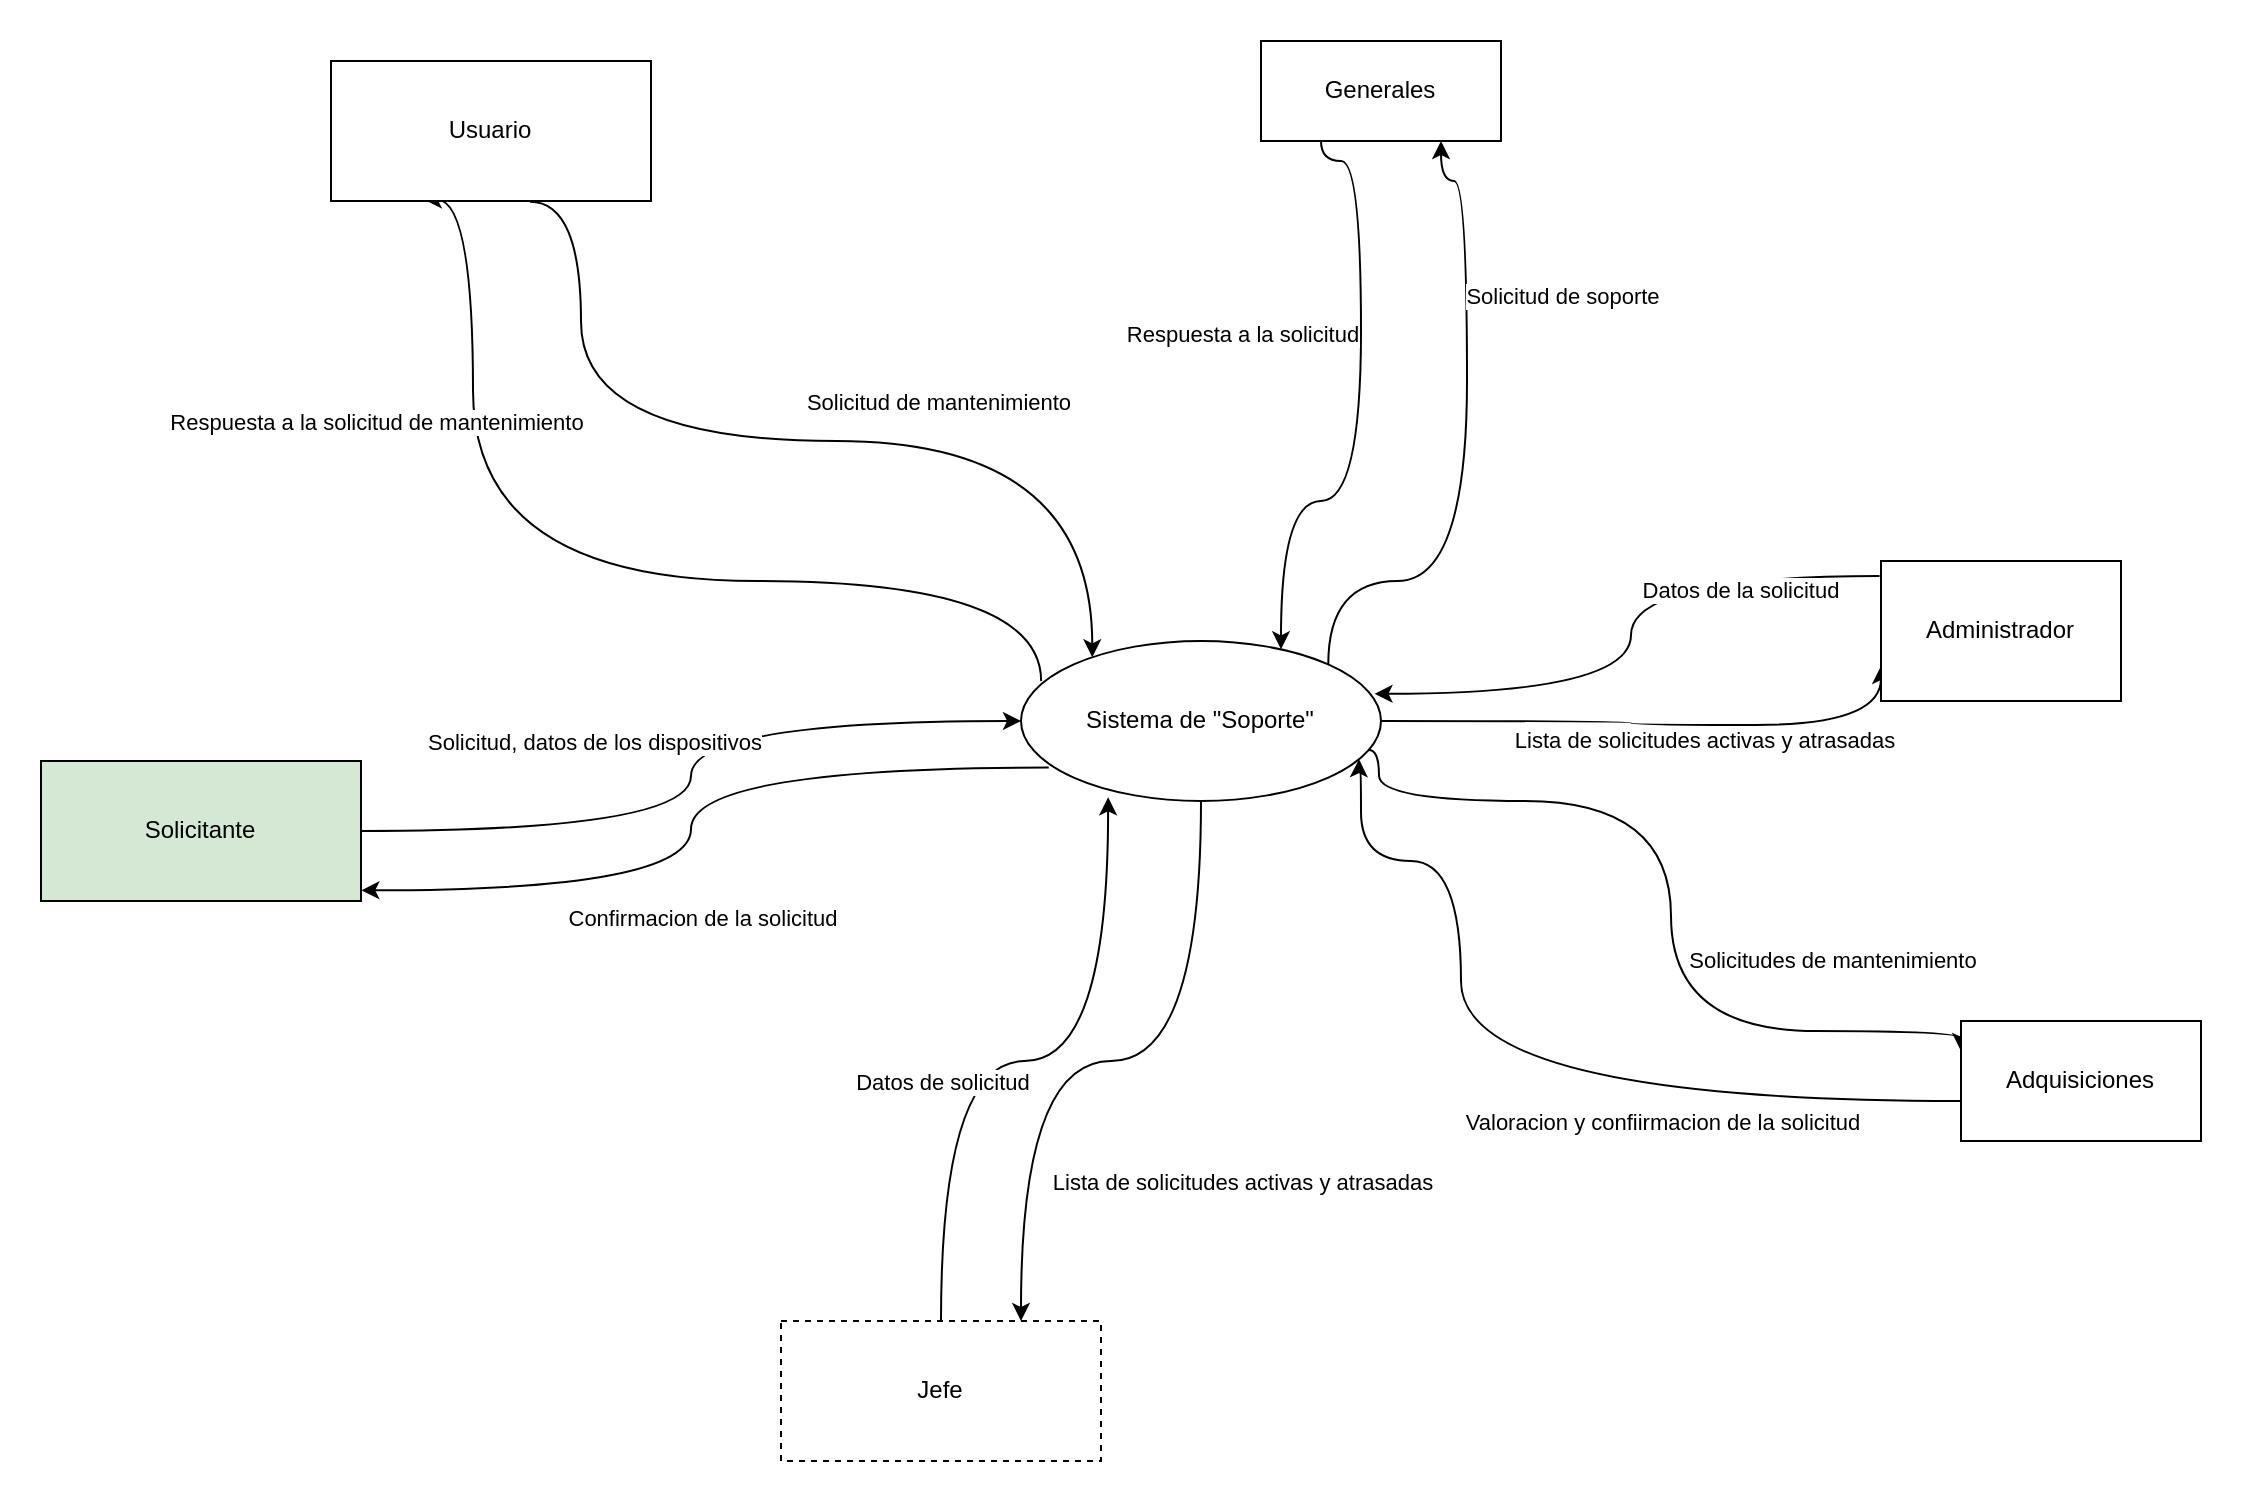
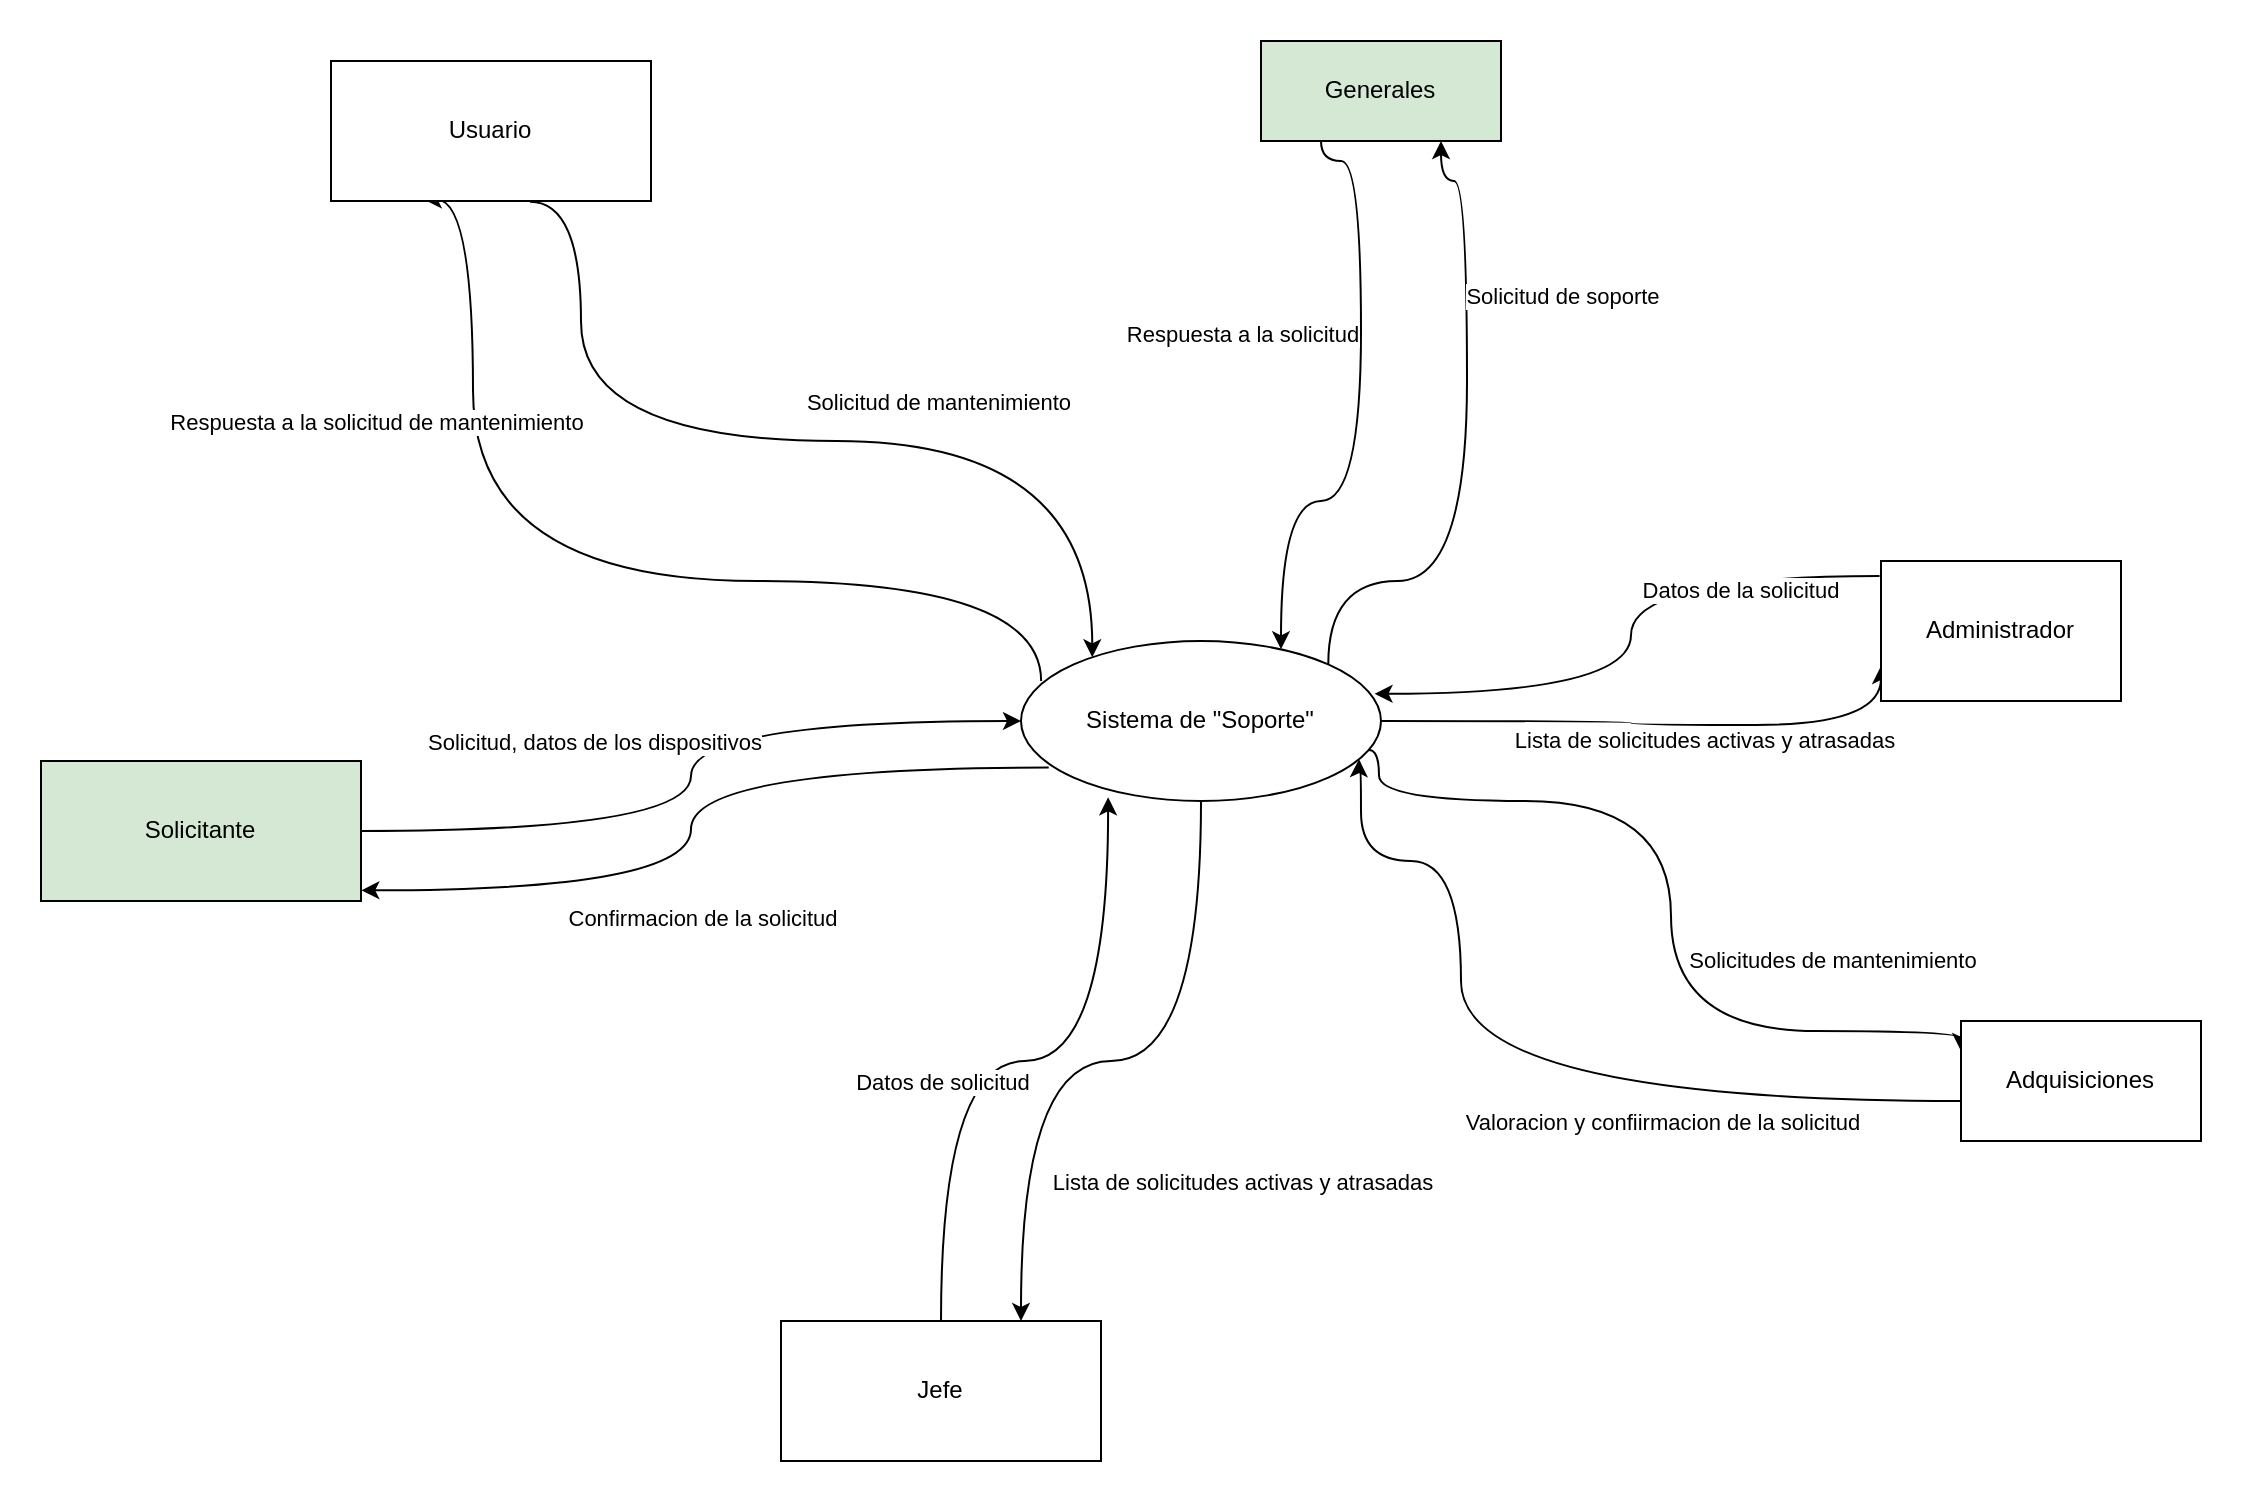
(1381, 91) -> (1381, 91)
(941, 1391) -> (941, 1391)
